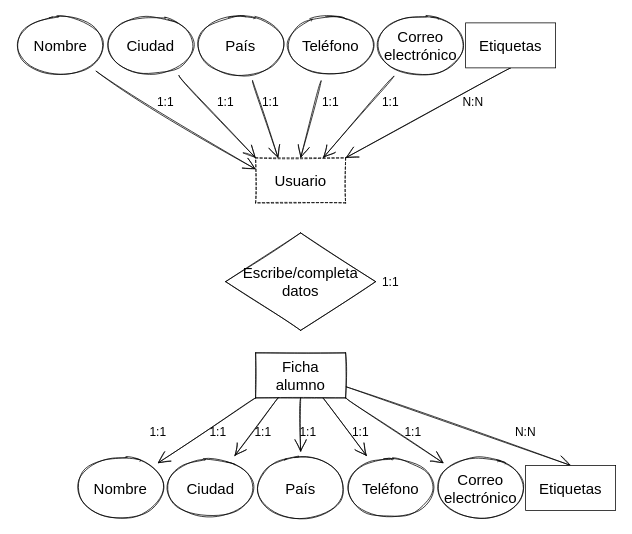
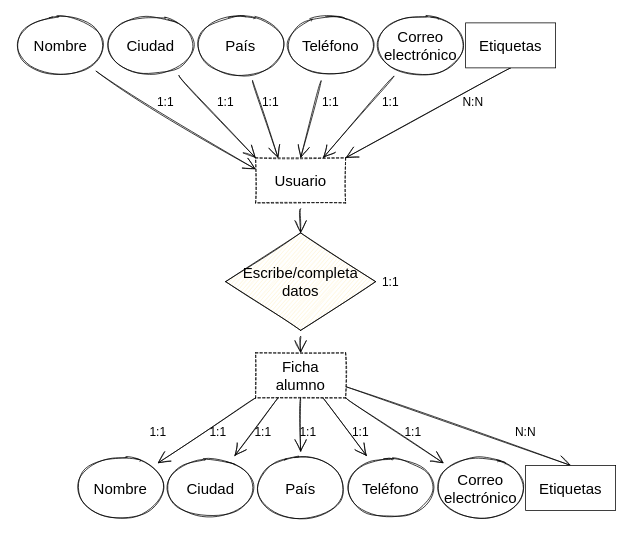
none -> (300, 220)
(300, 282) -> (300, 282)
none -> (300, 342)
(300, 375) -> (300, 375)
